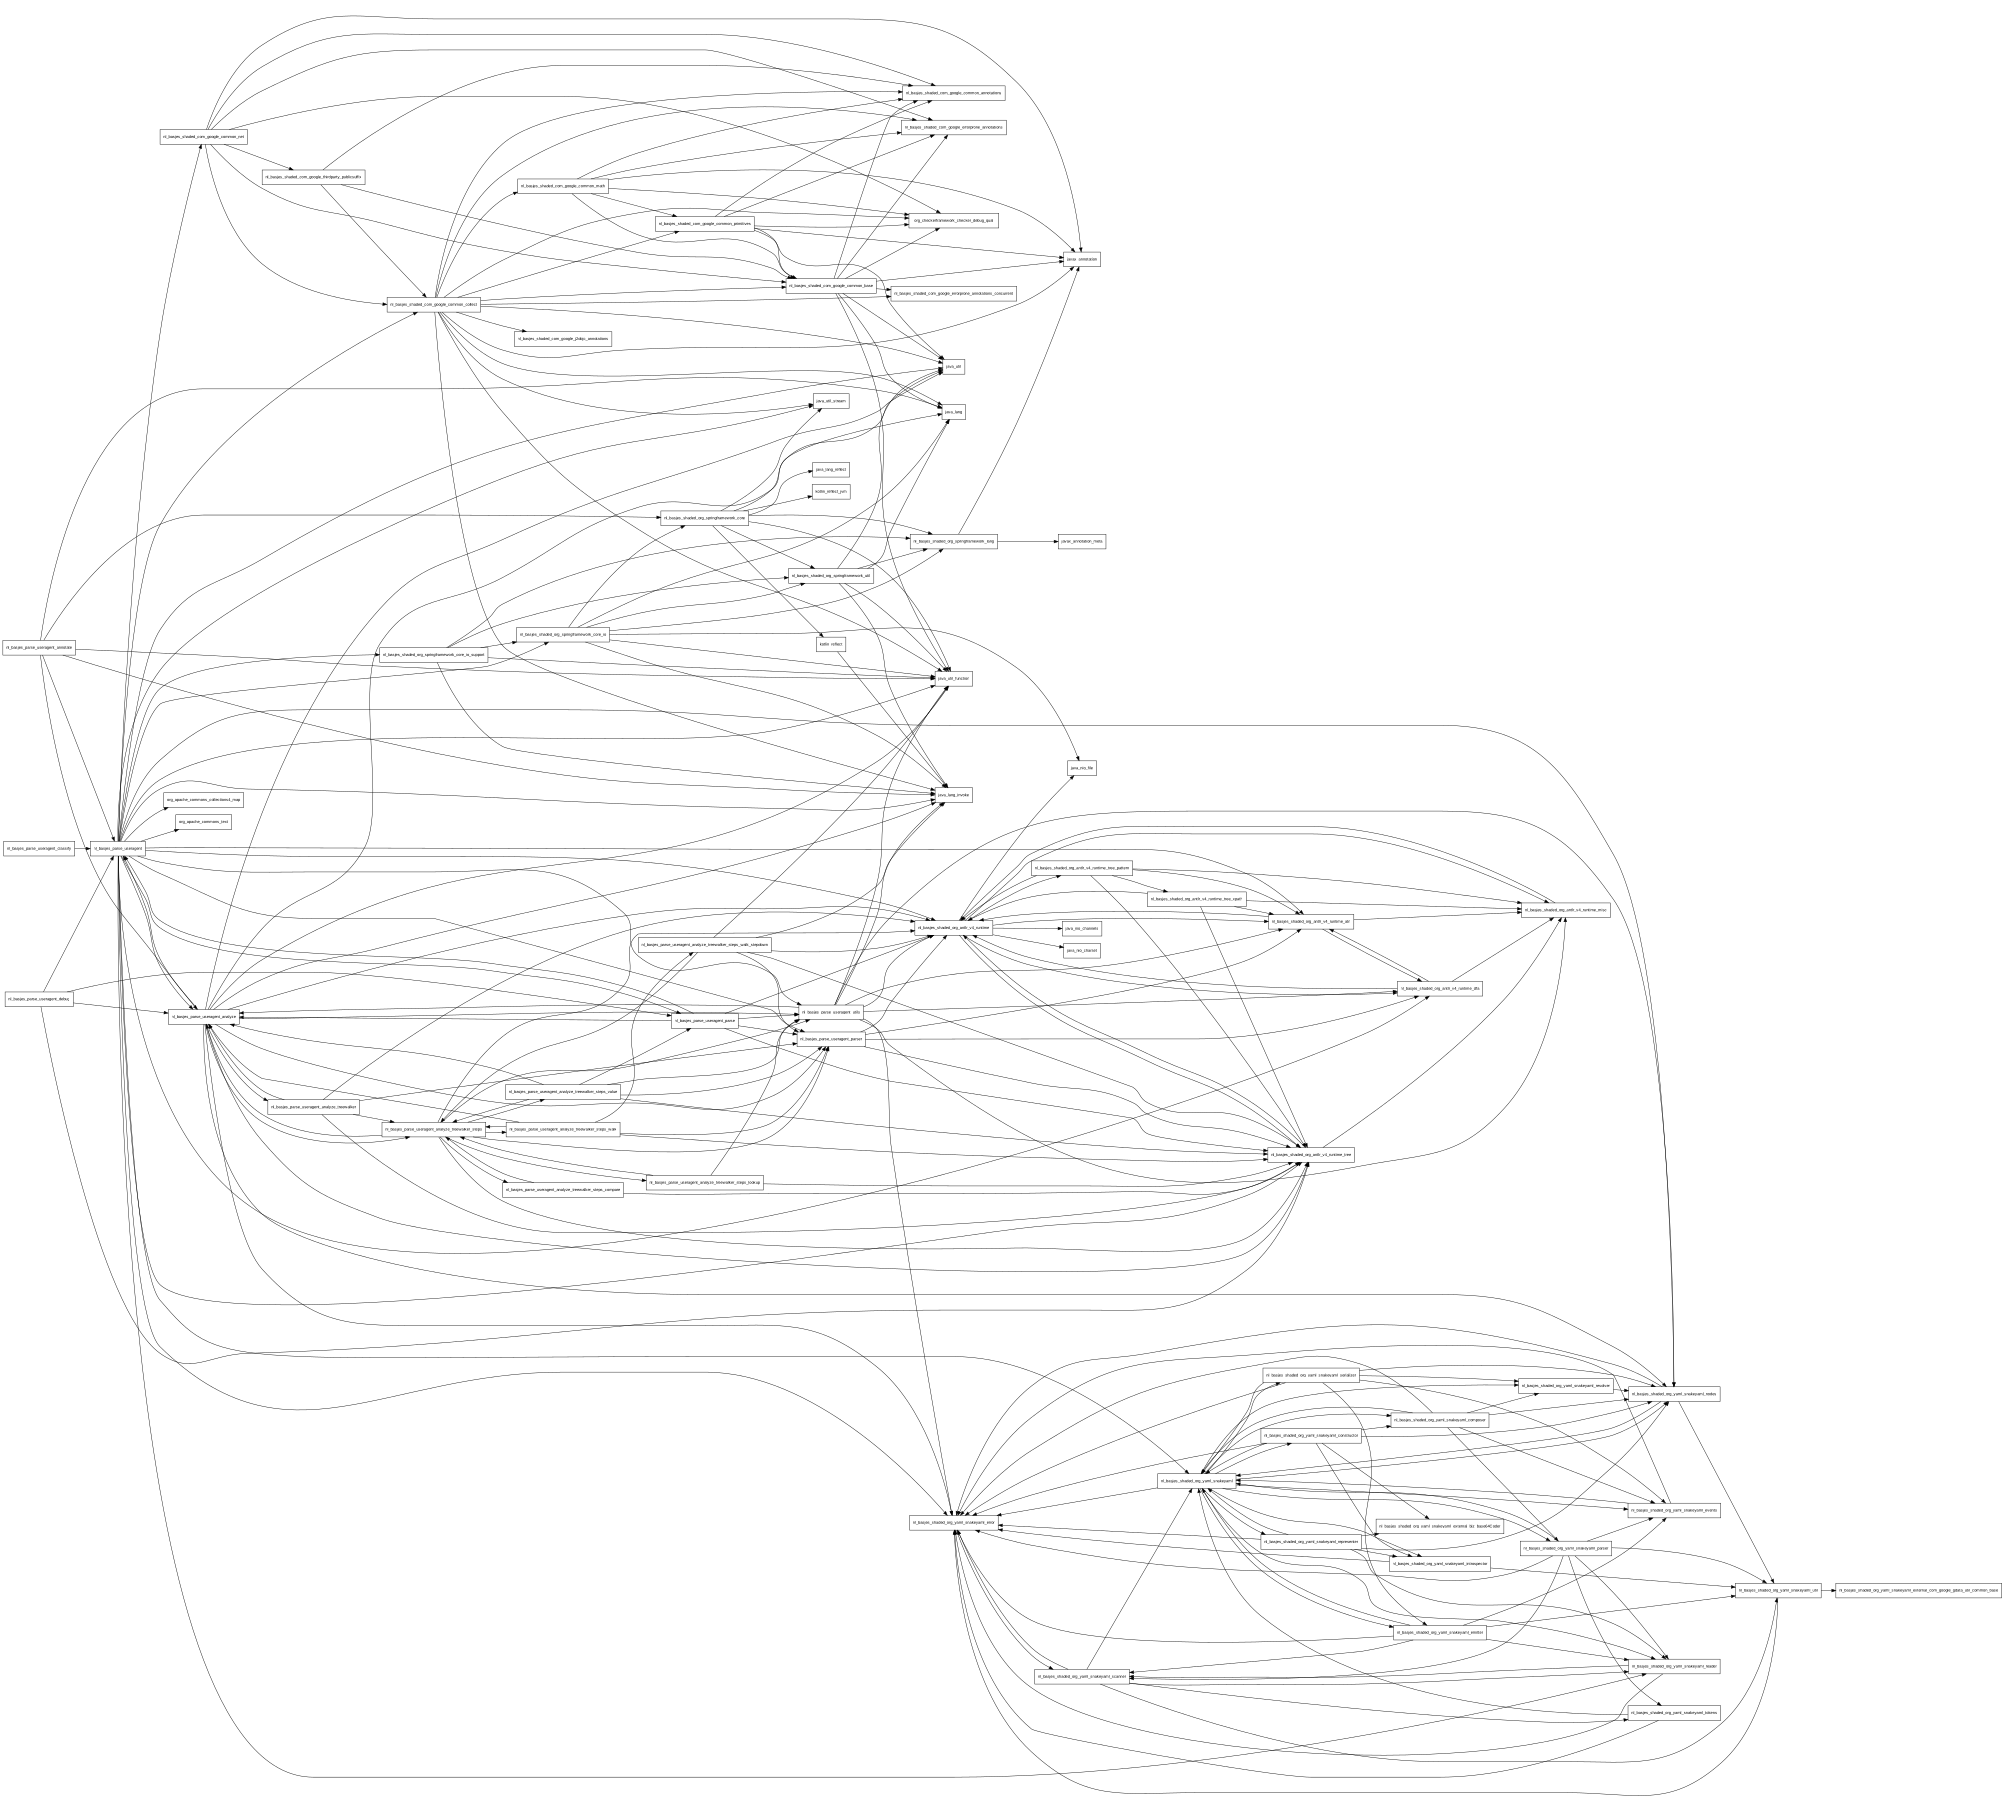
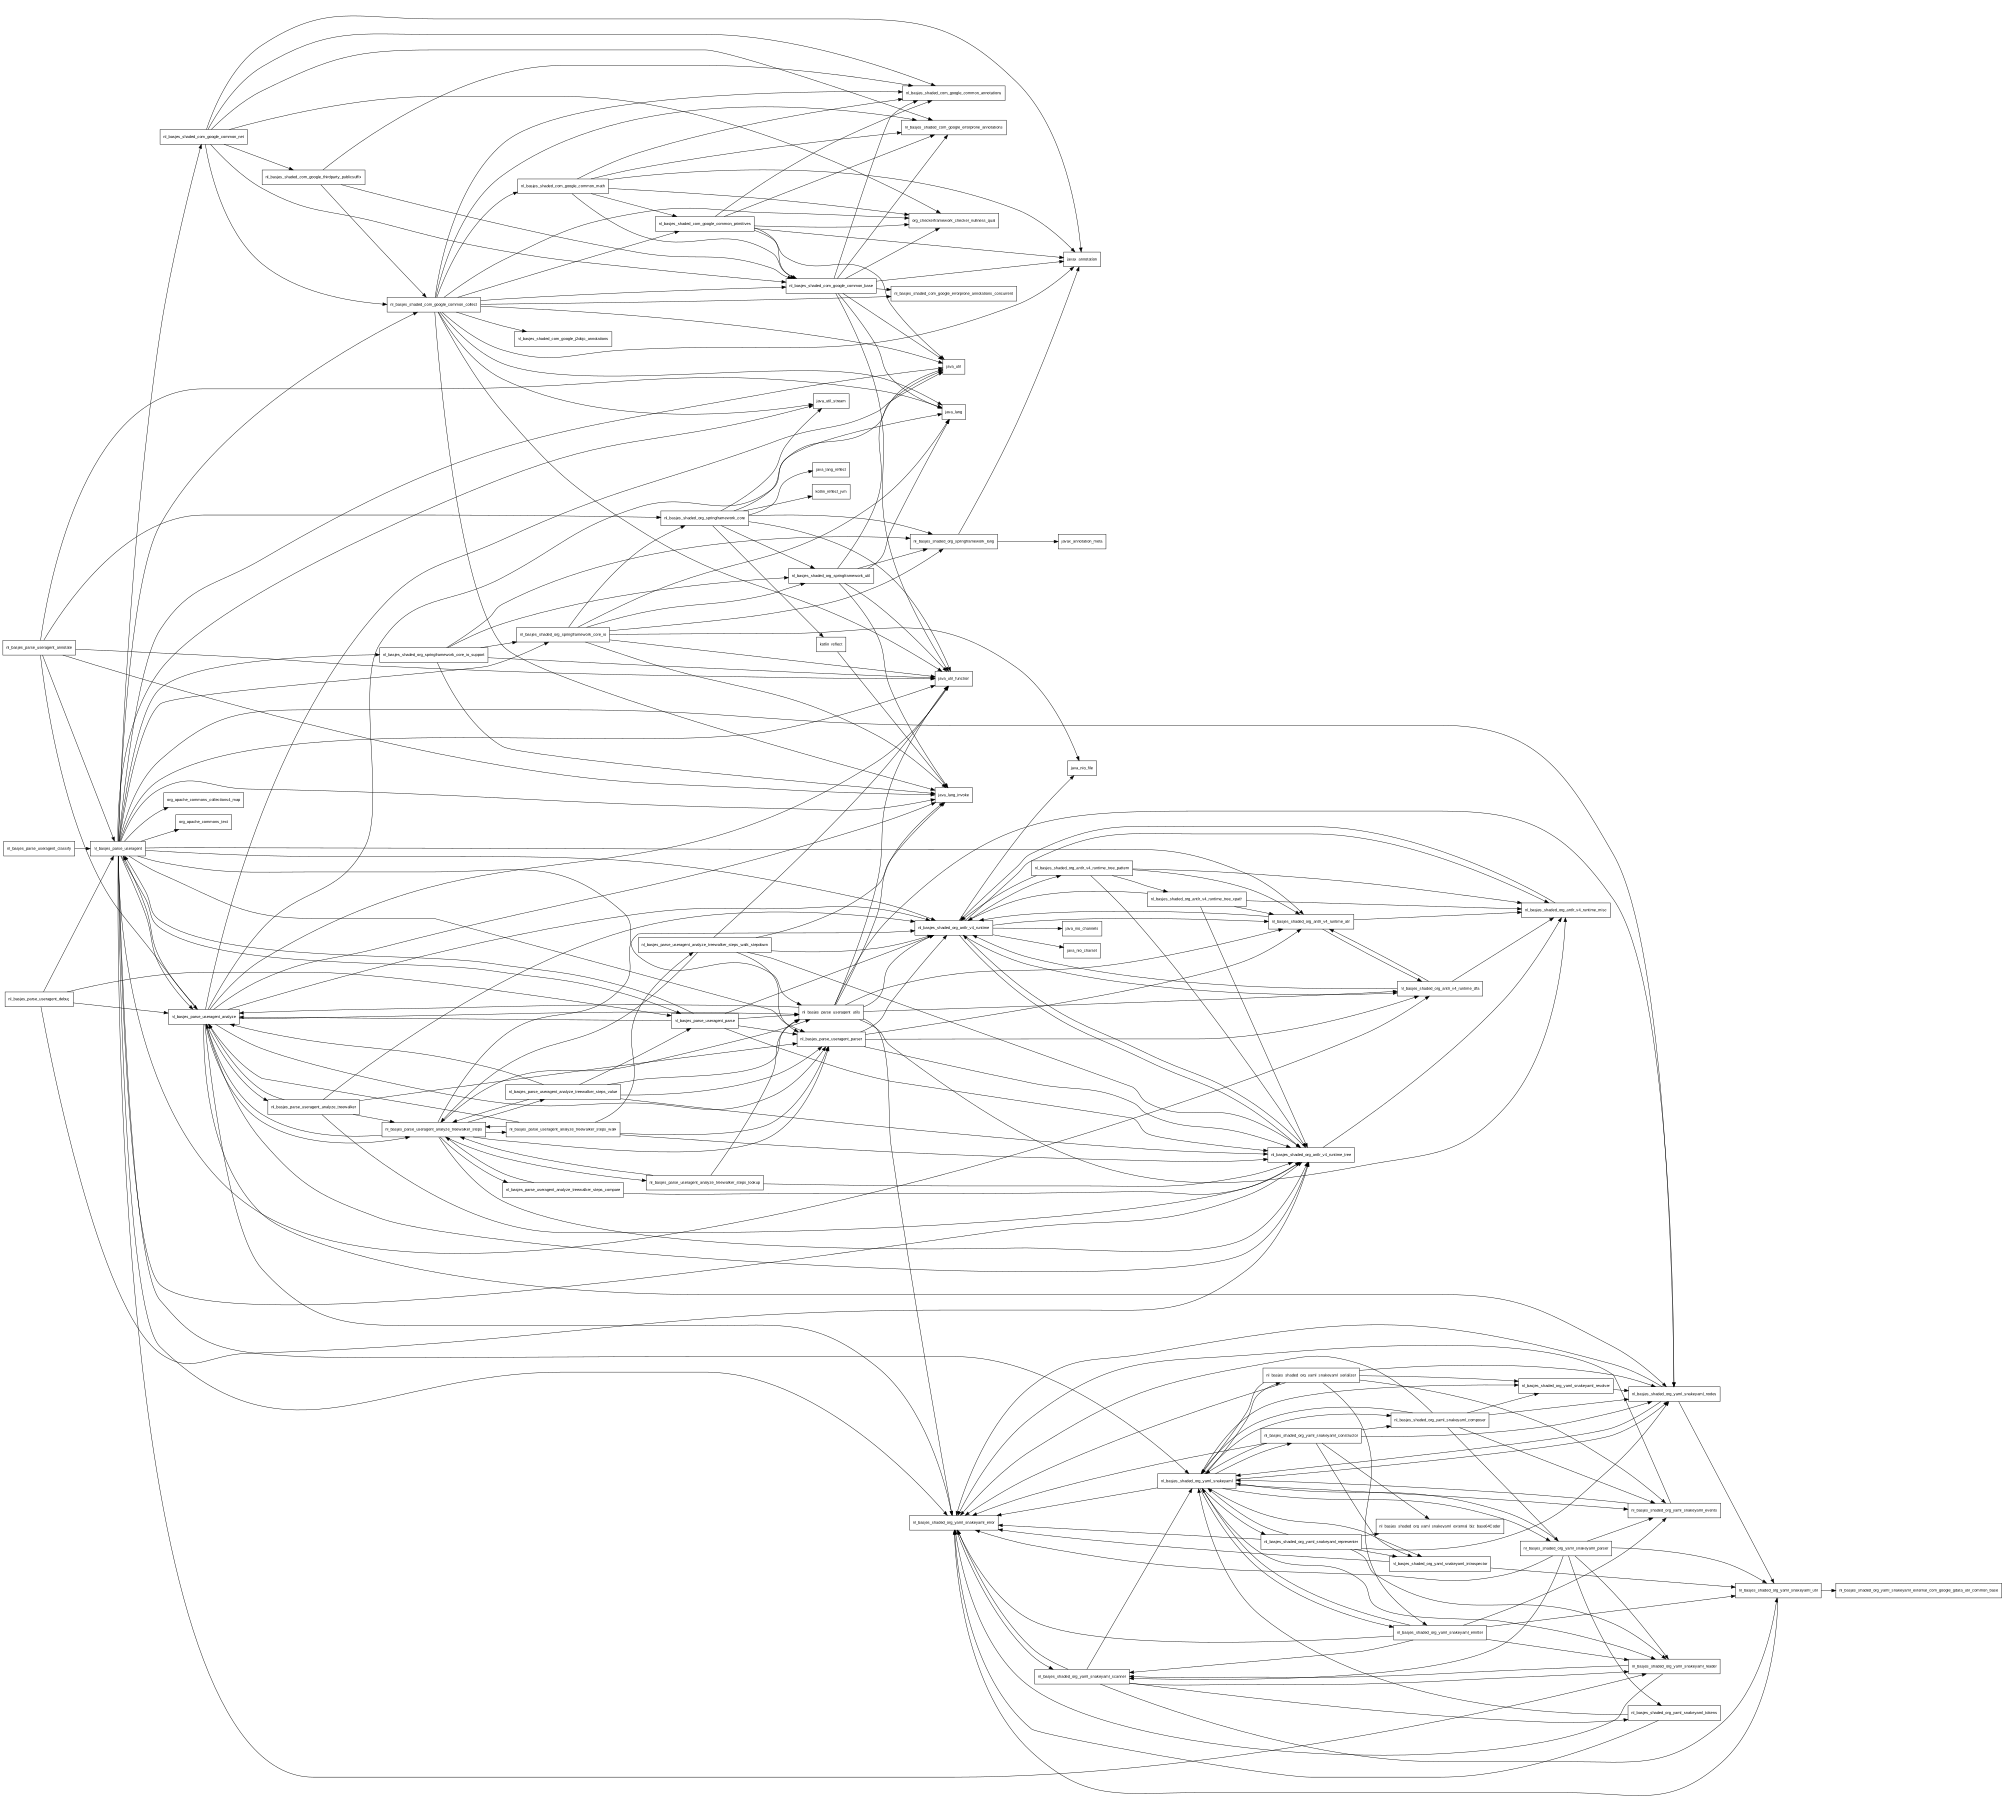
(954, 221) -> (954, 221)
